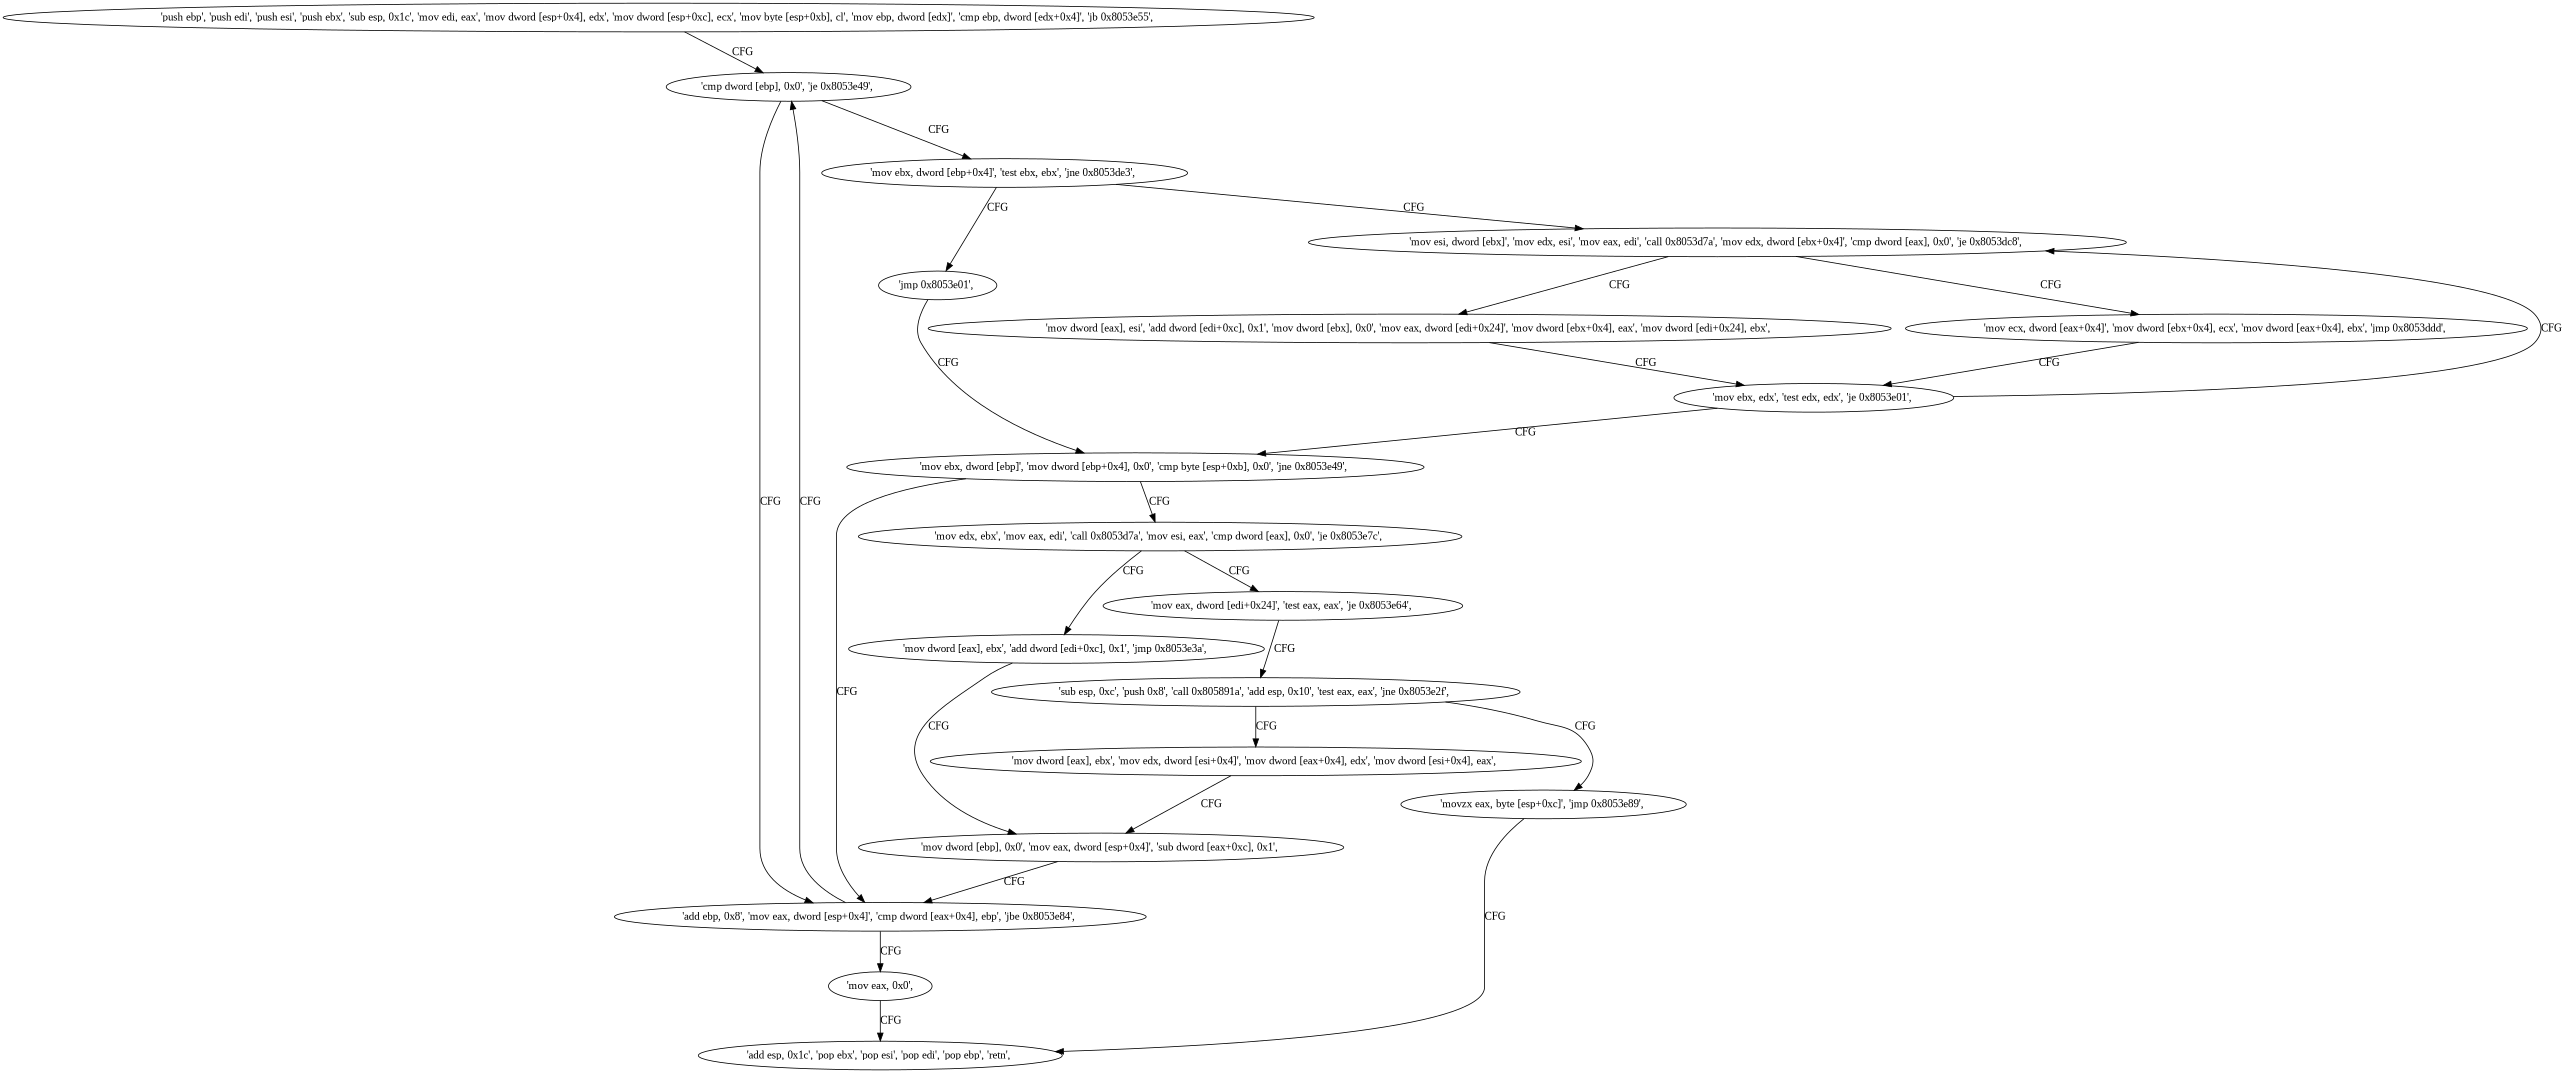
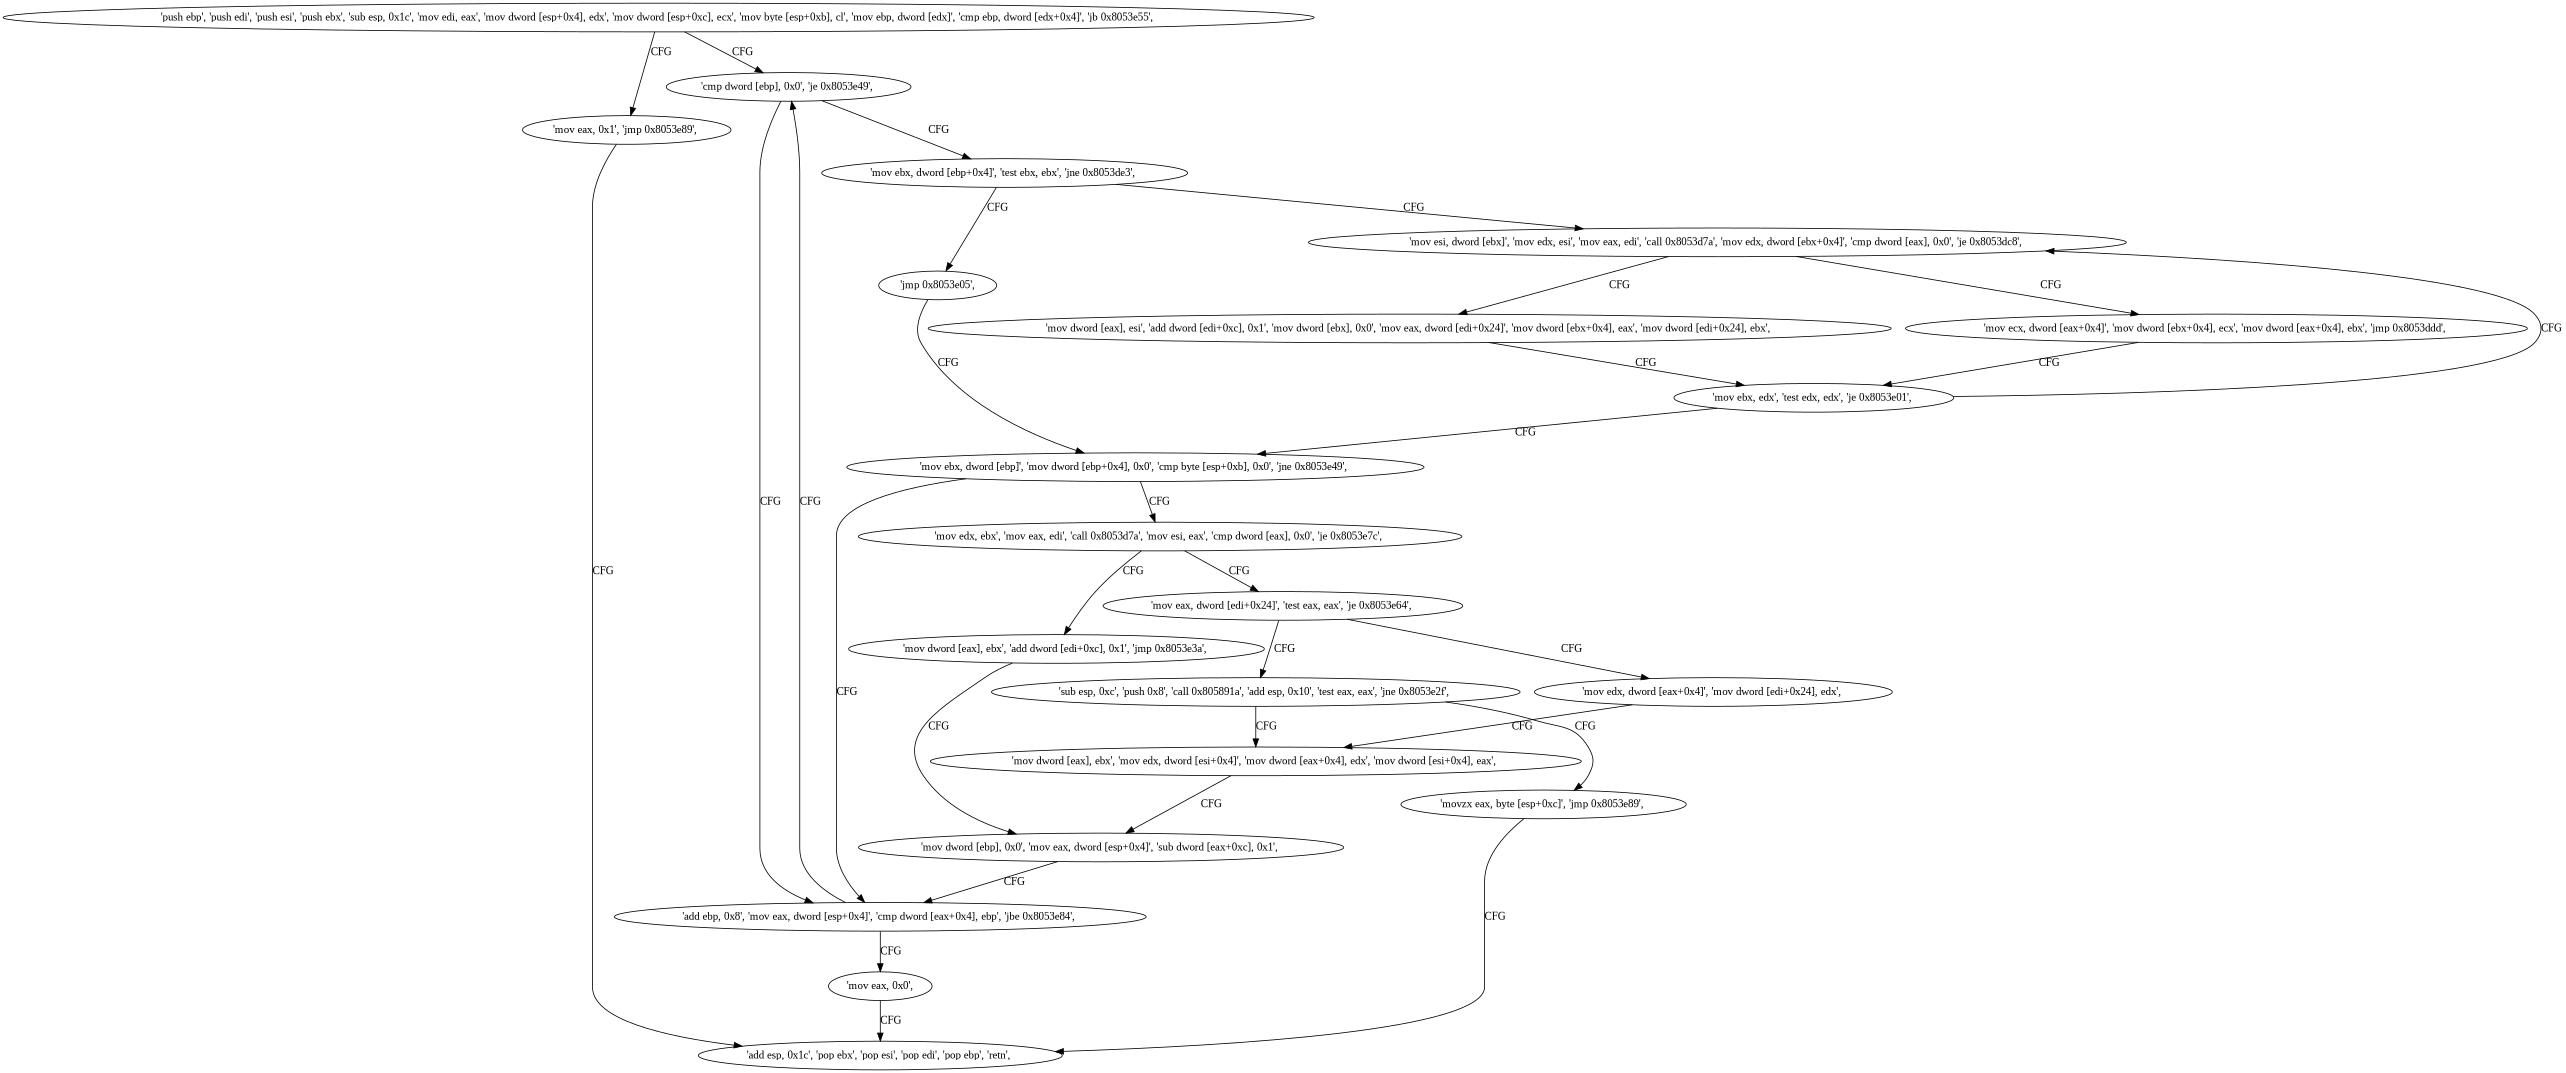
none -> (627, 130)
(938, 285) -> (938, 285)
none -> (1713, 692)
